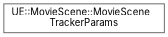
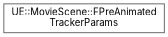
(84, 18) -> (84, 18)
